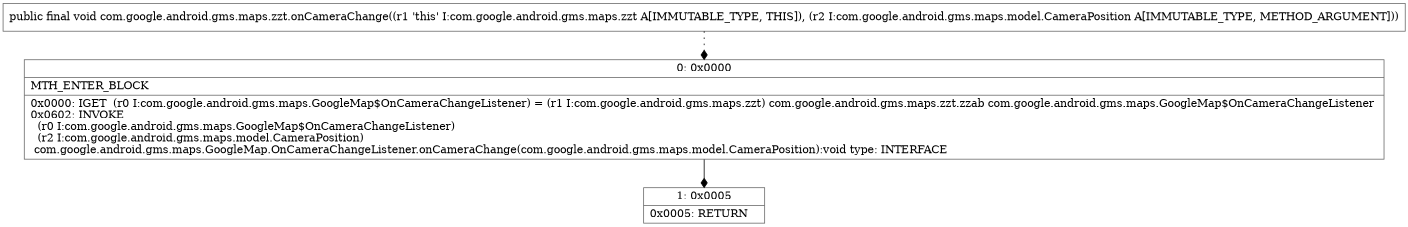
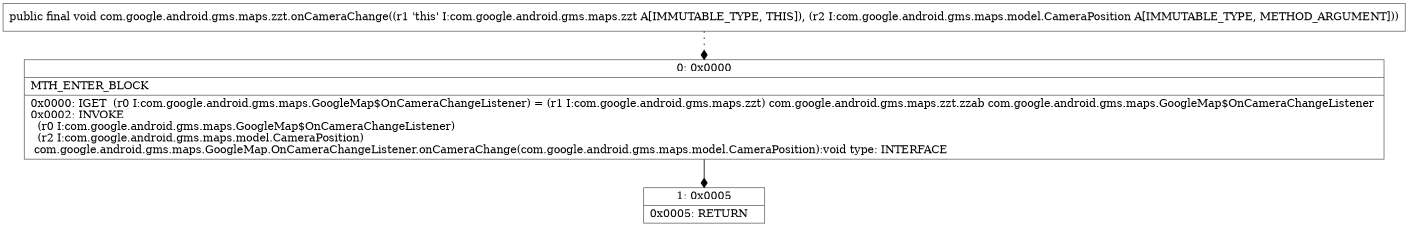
(81, 115) -> (81, 115)
